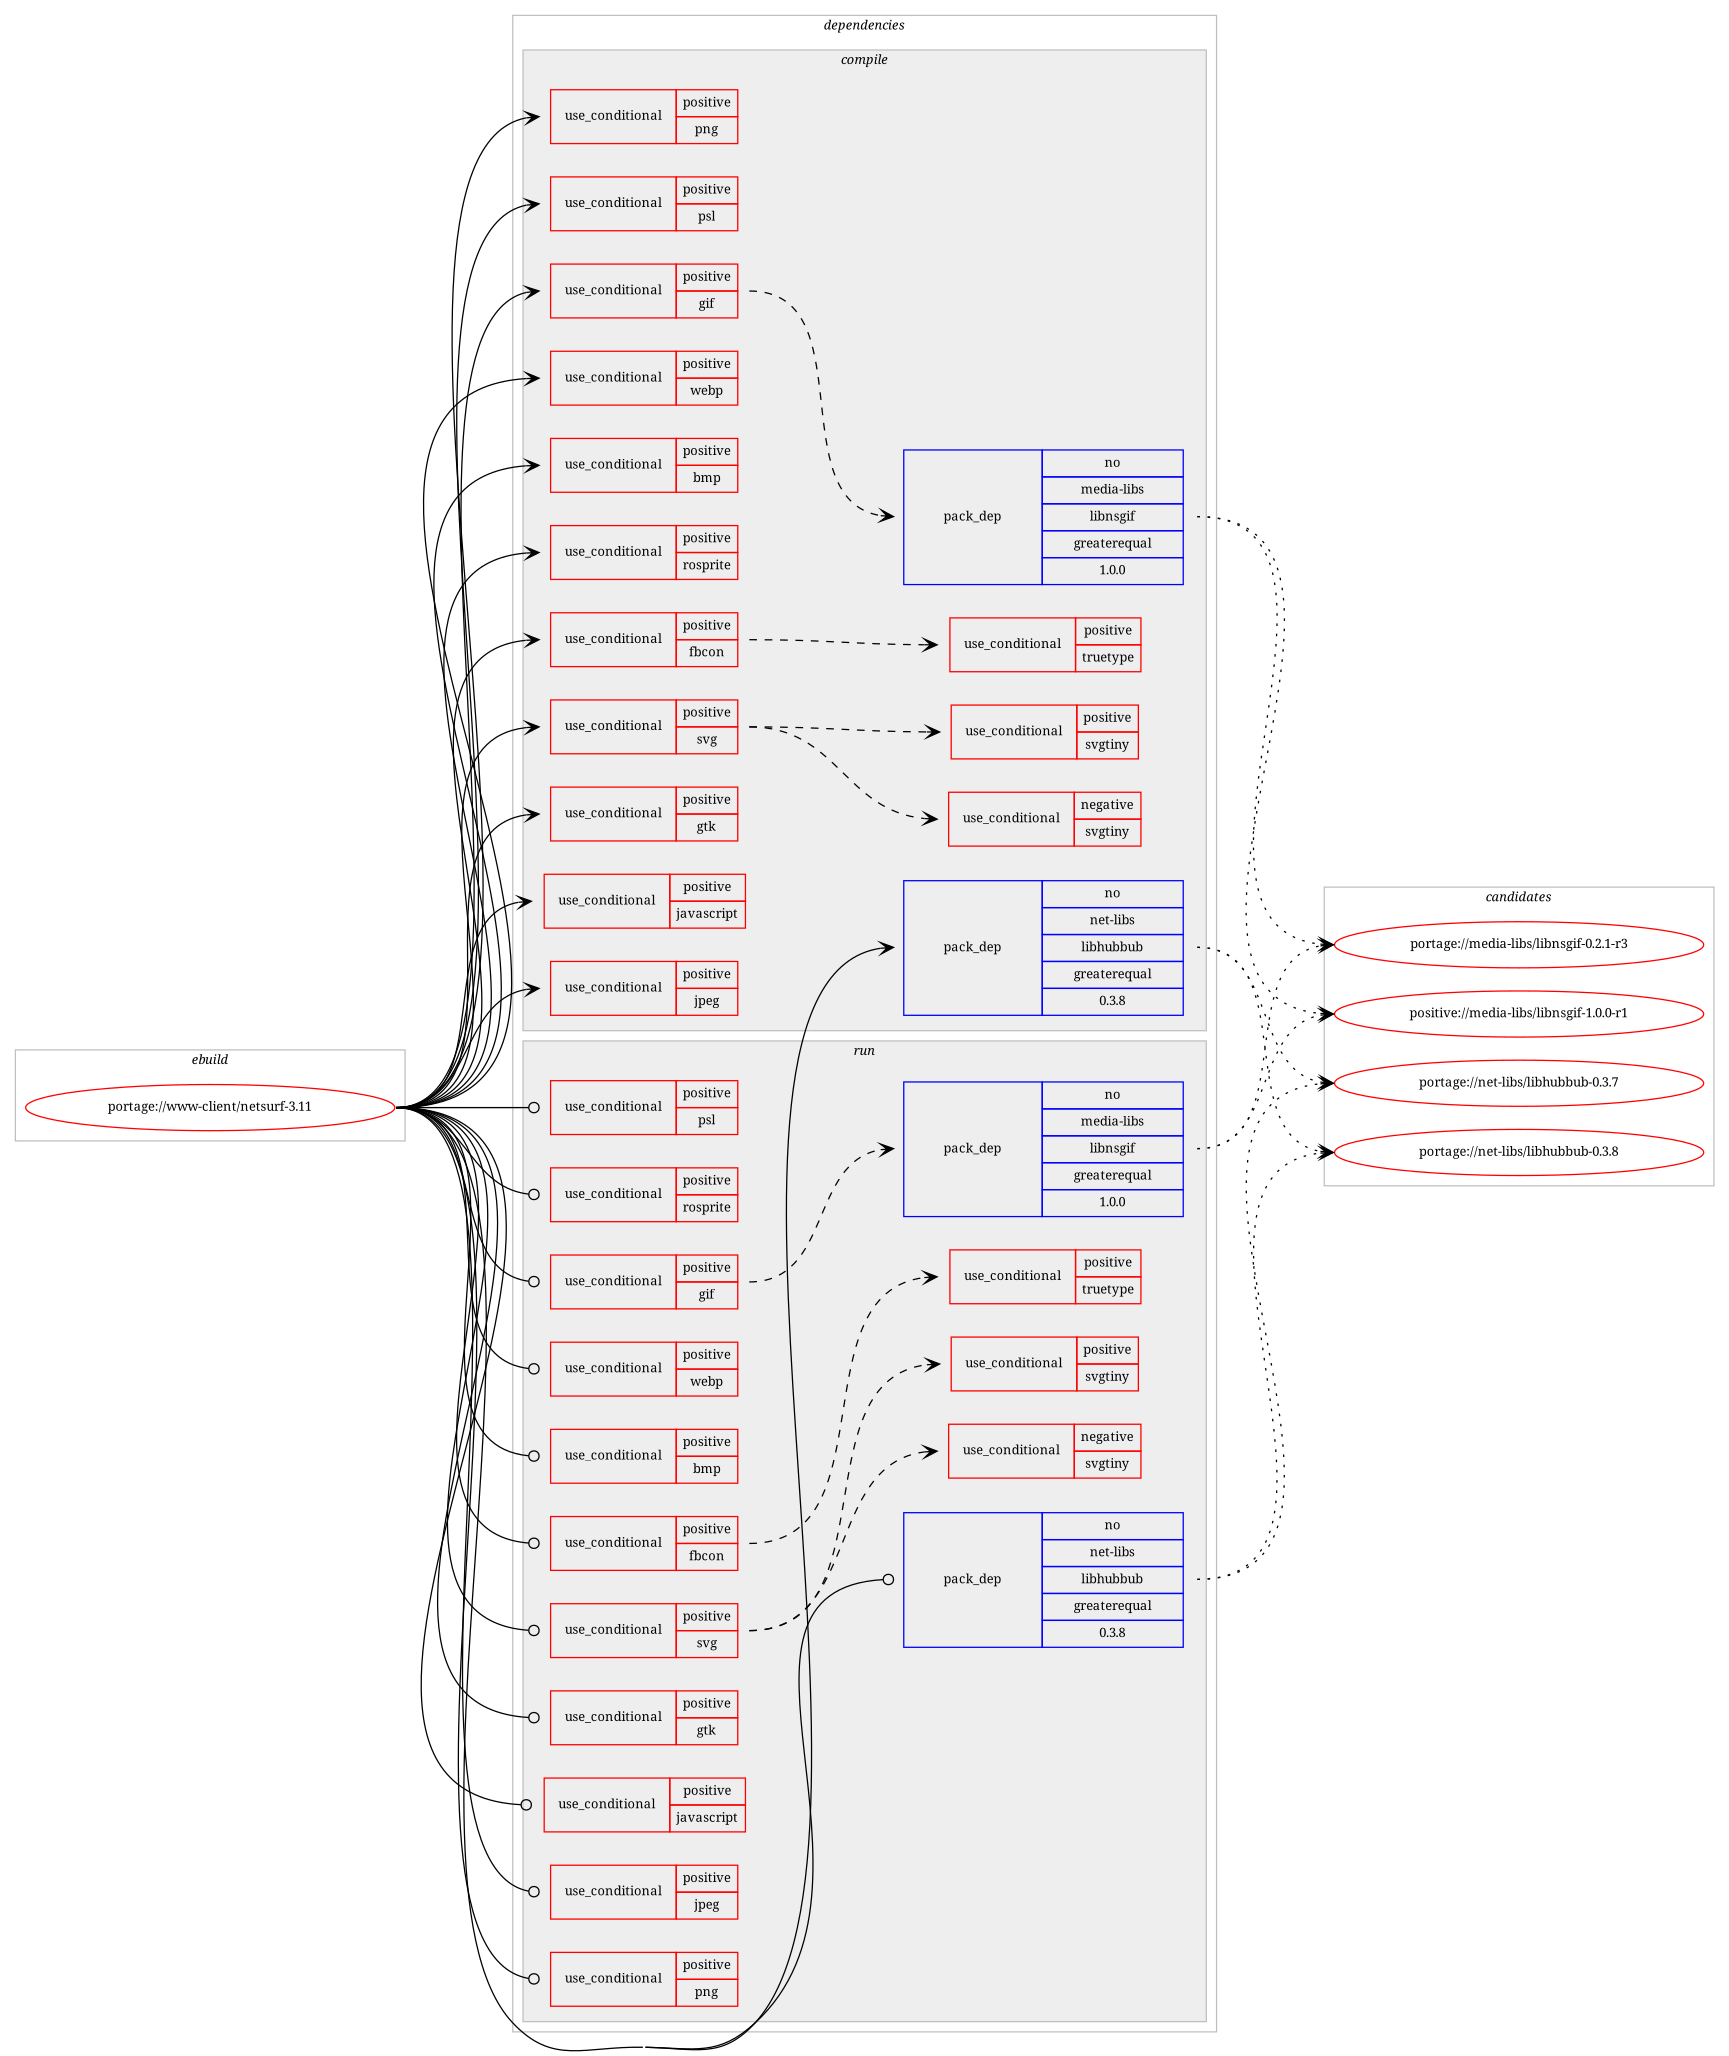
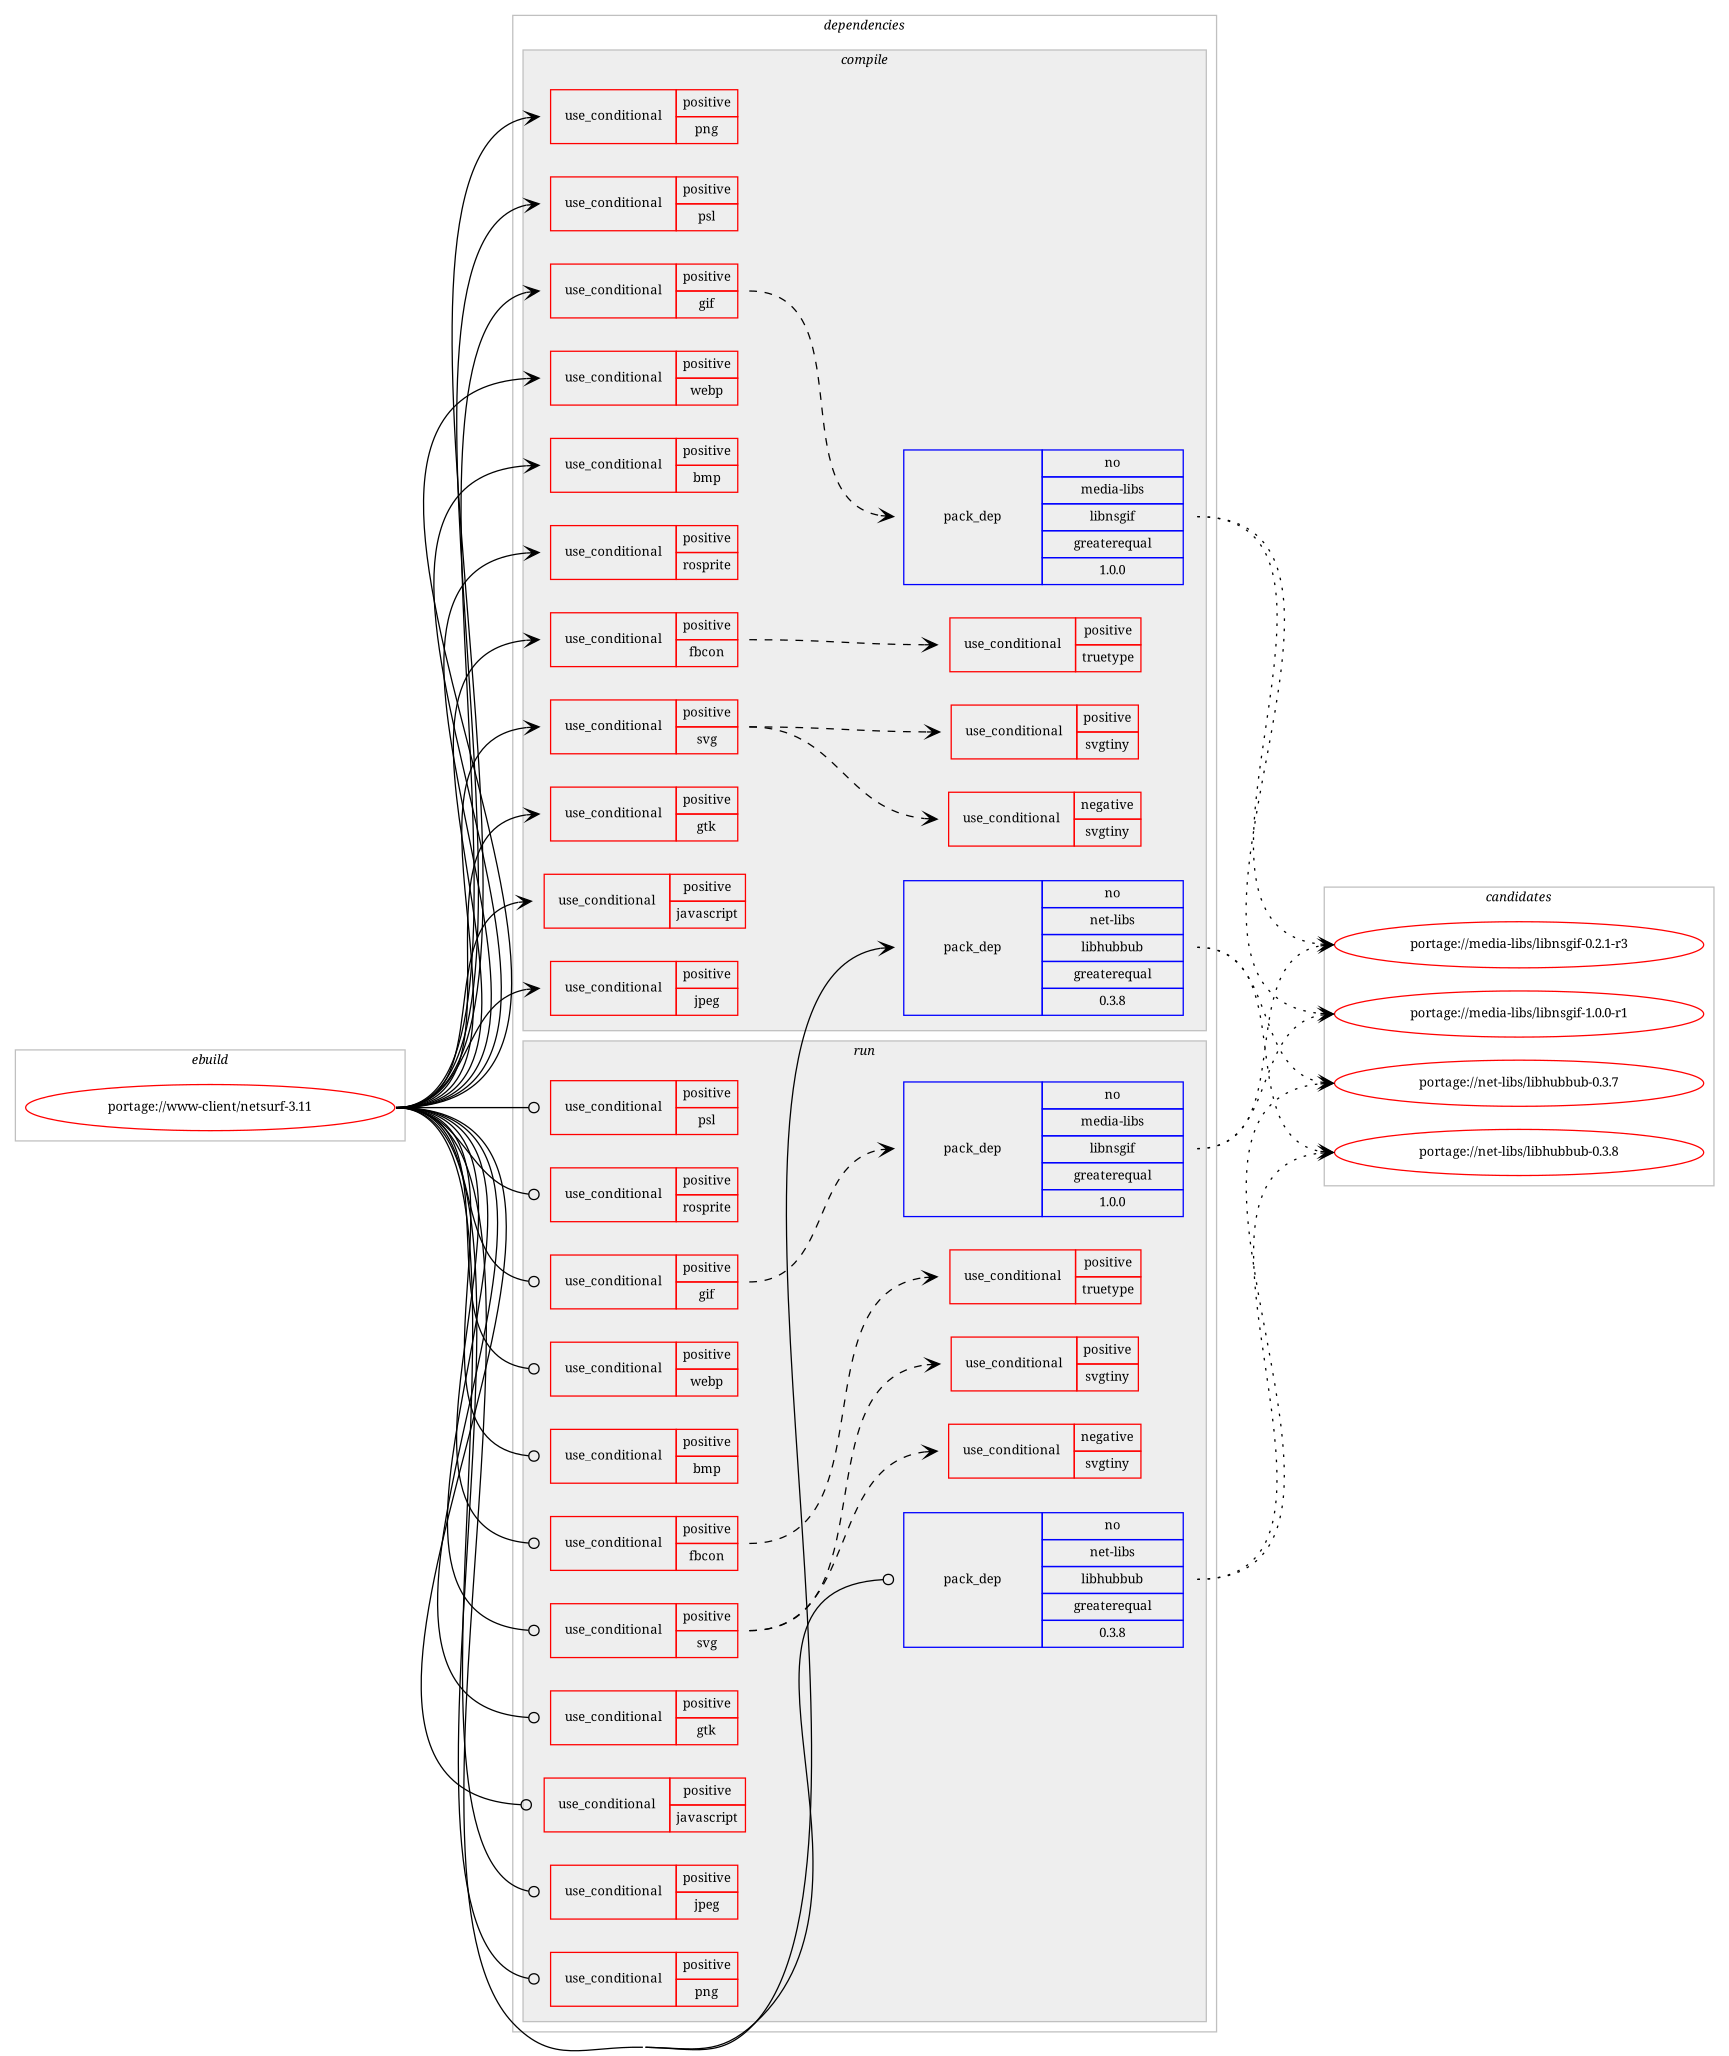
(1519, 1014) -> (1519, 1014)
